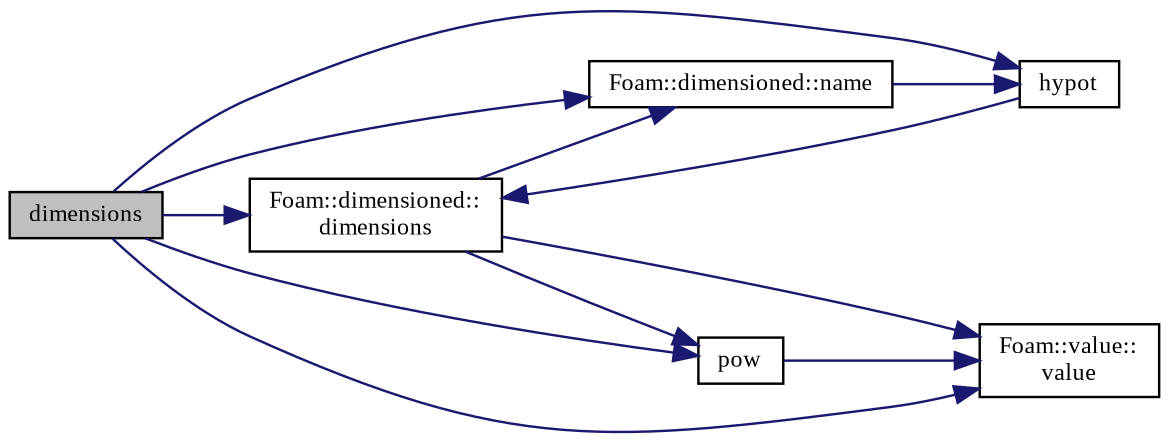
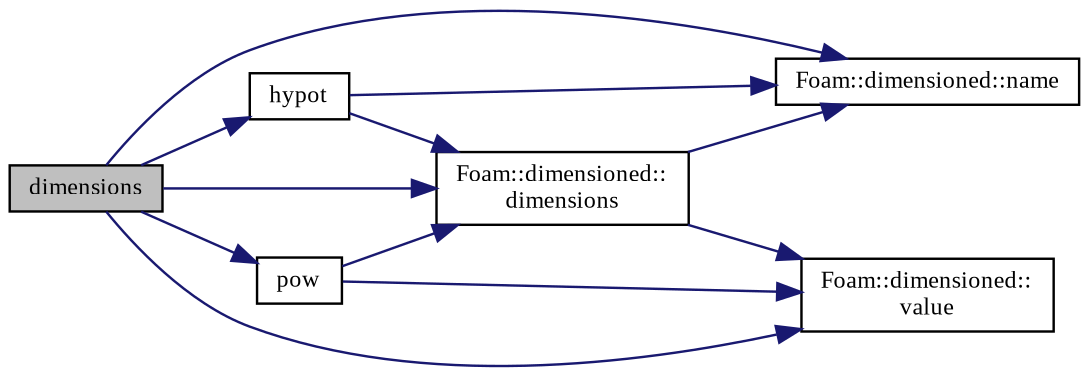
(944, 84) -> (550, 90)
(570, 295) -> (388, 250)
(1069, 361) -> (928, 295)
